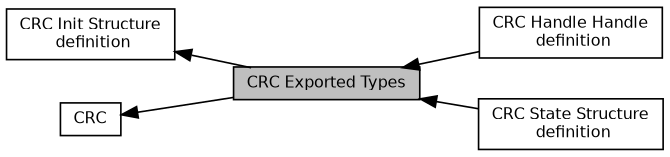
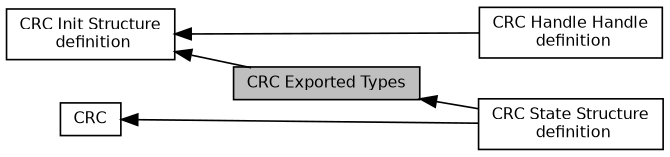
(449, 58) -> (335, 33)
(186, 105) -> (308, 121)
